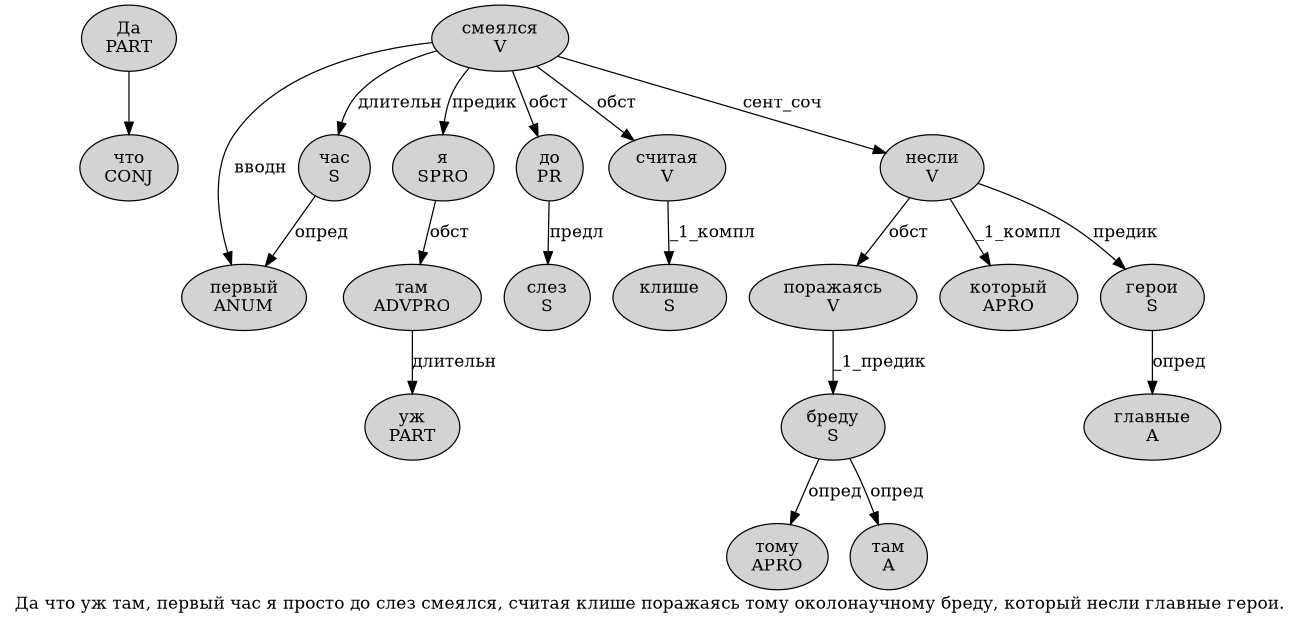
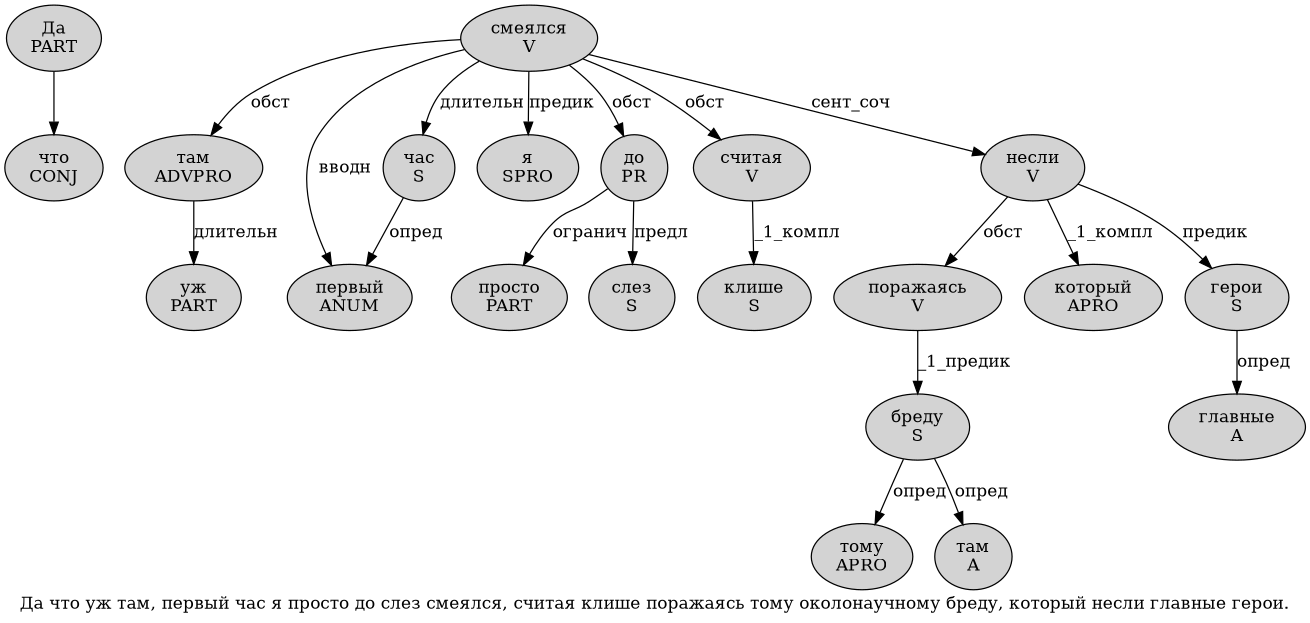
(429, 226) -> (330, 60)
none -> (509, 297)
